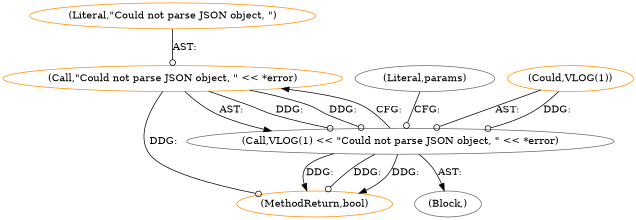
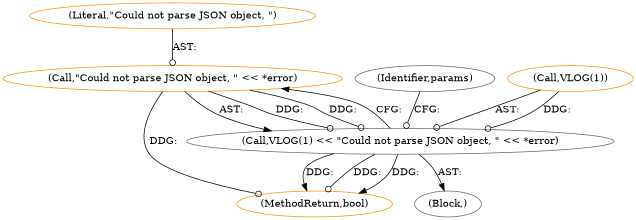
(425, 79) -> (425, 79)
(571, 79) -> (571, 79)
